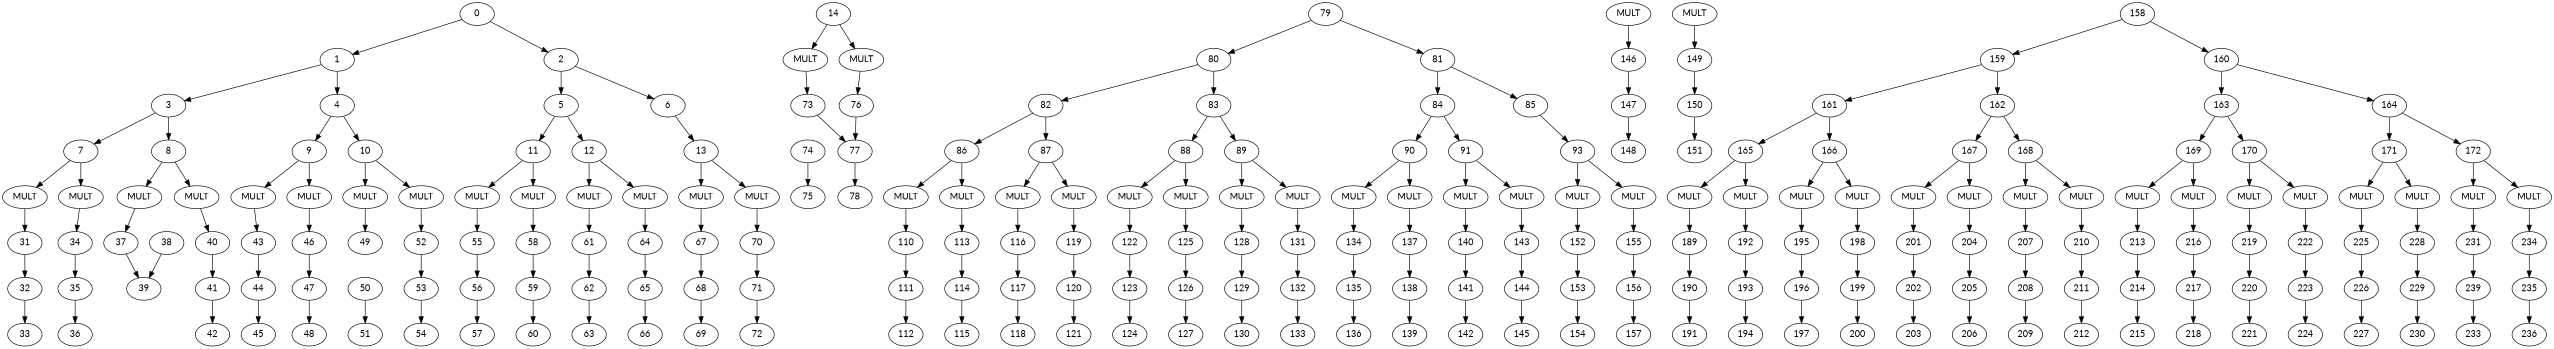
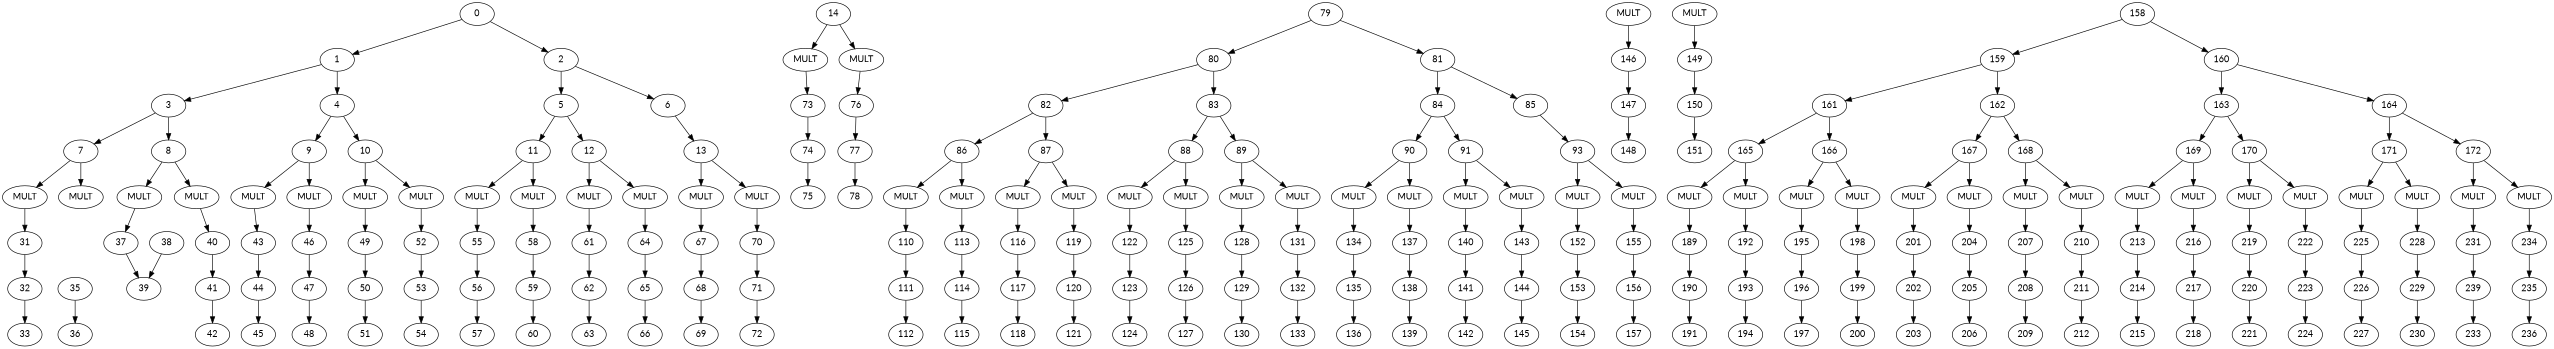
(829, 126) -> (808, 125)
(75, 243) -> none
none -> (365, 263)
